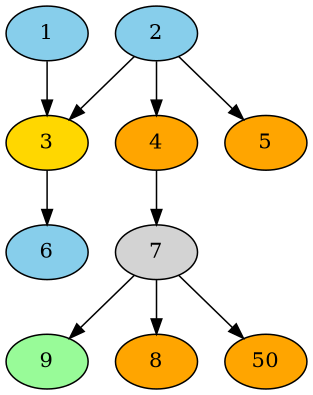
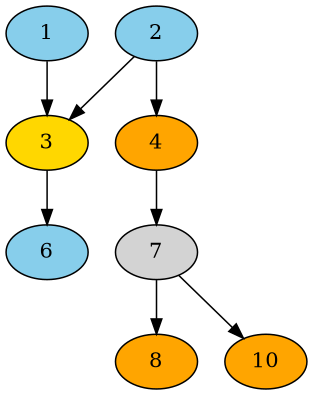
(266, 143) -> none
(47, 362) -> none
(266, 362) -> (266, 362)
